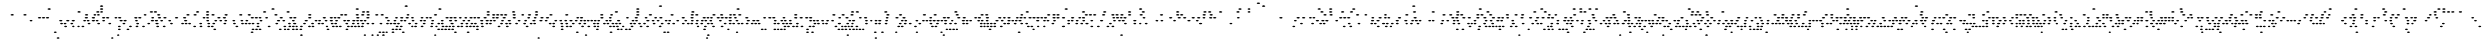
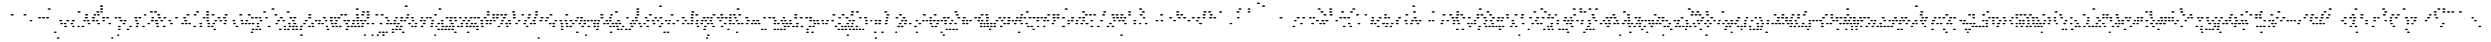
(2071, 26) -> none
